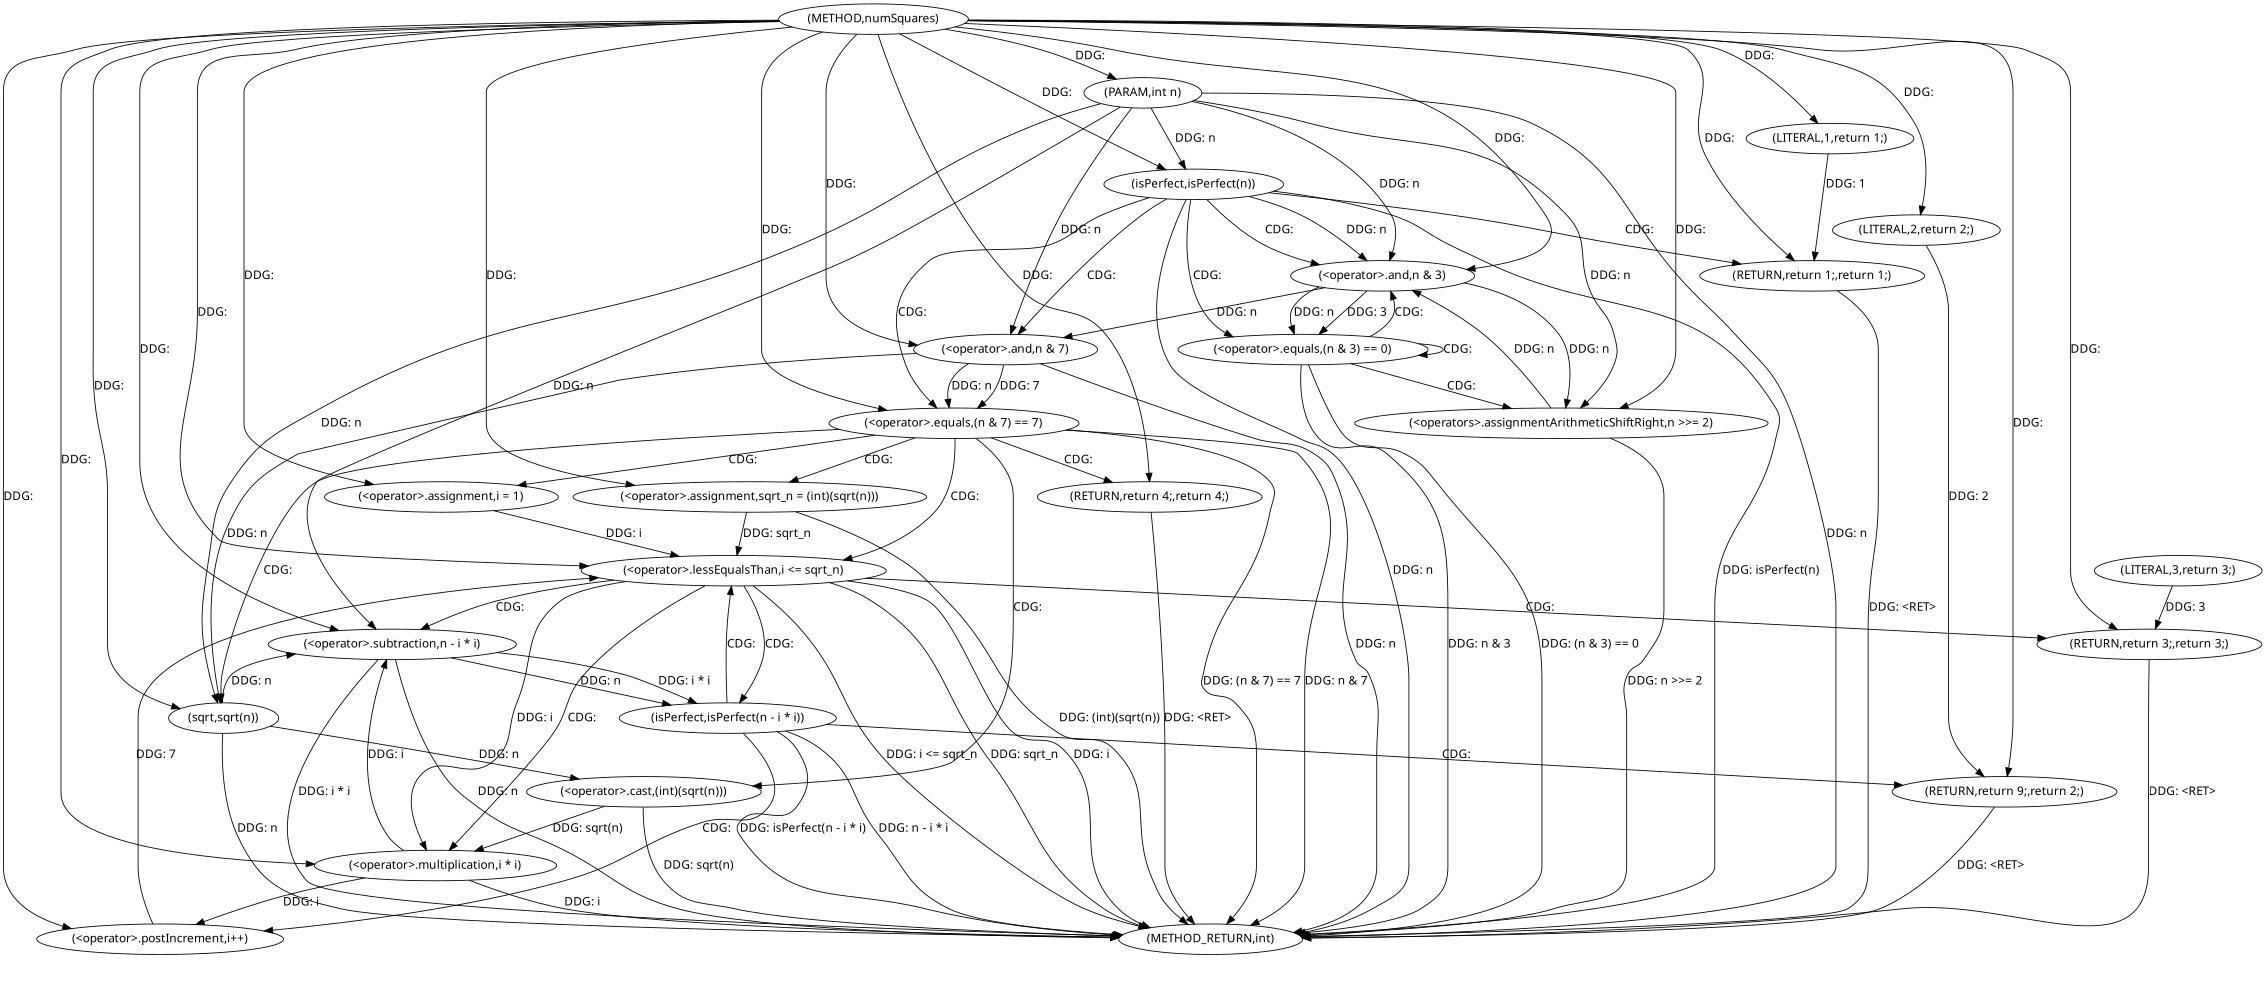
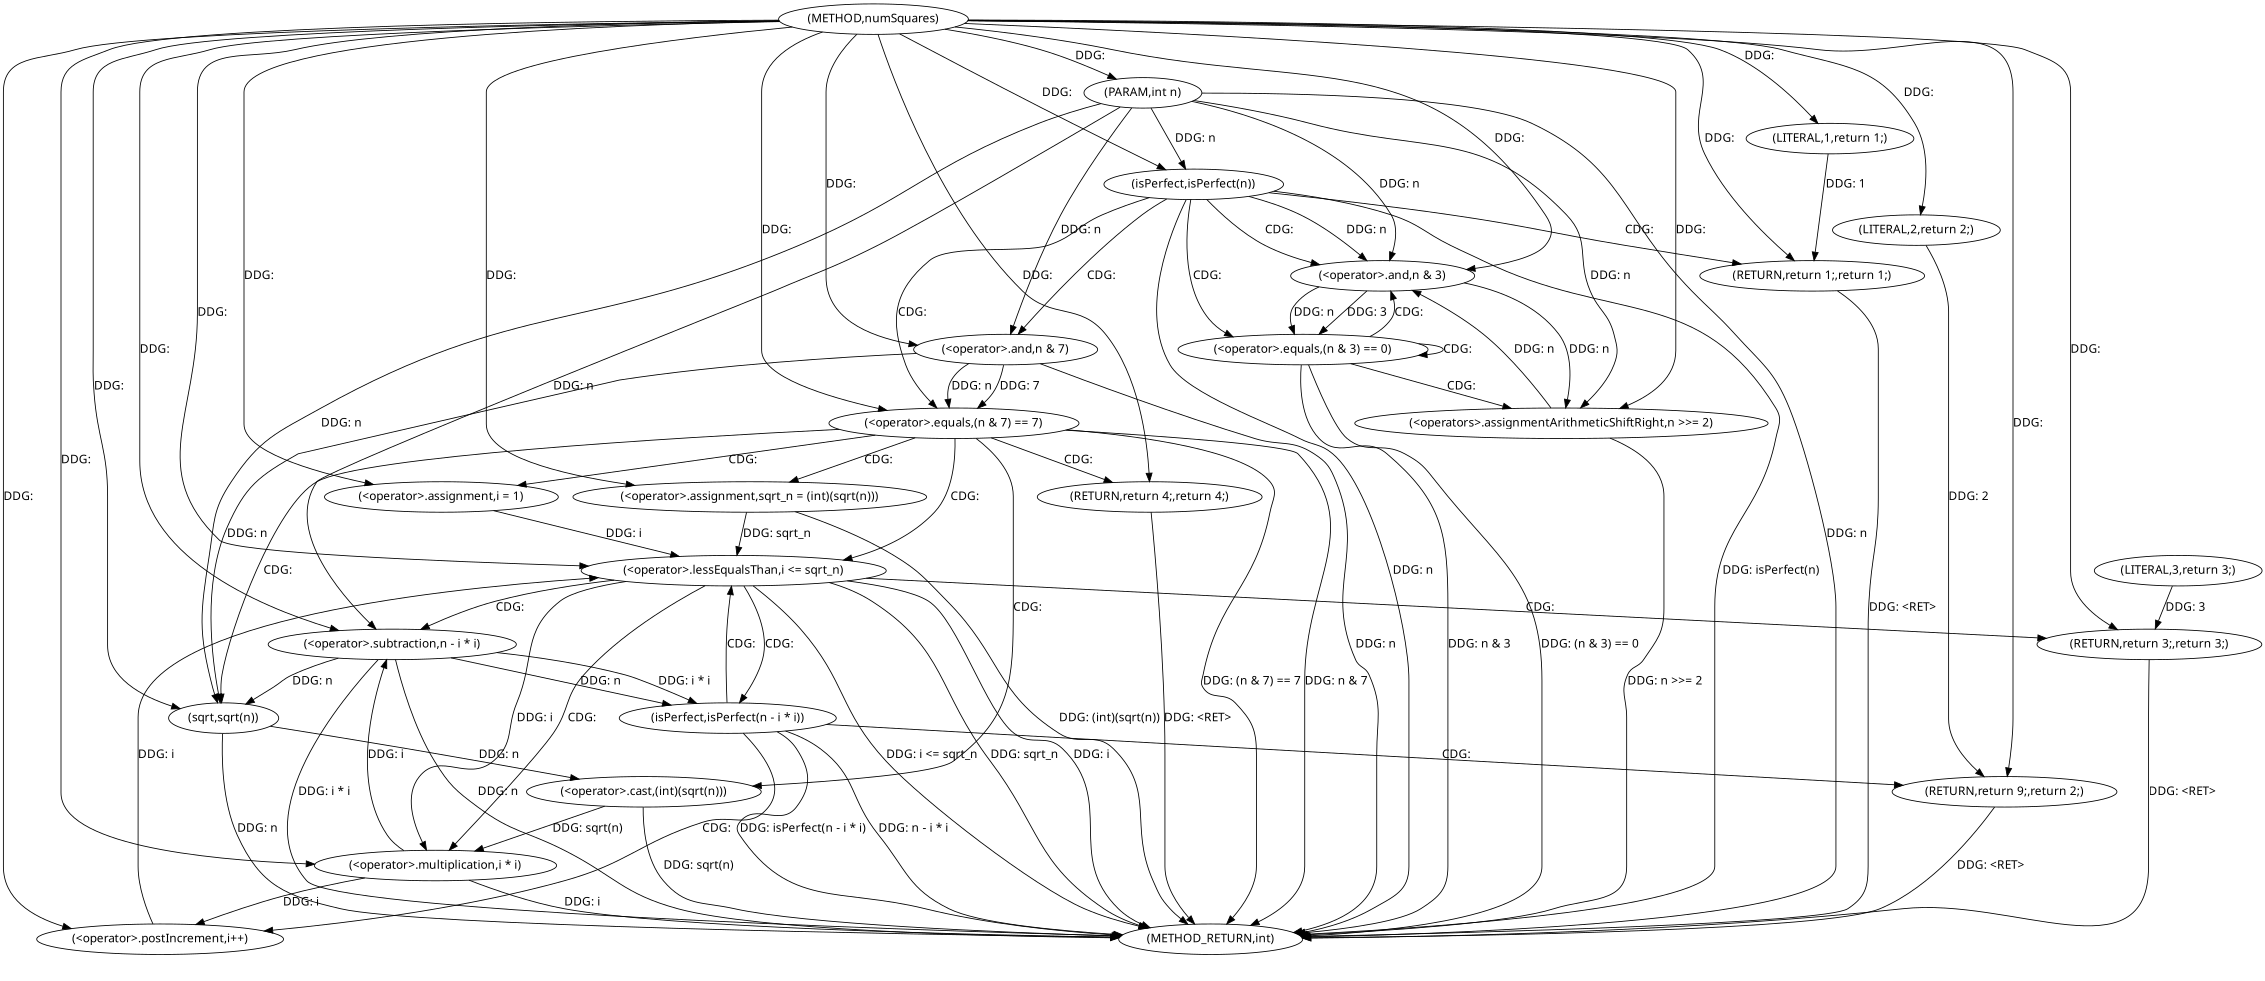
(1192, 313) -> none
(244, 667) -> (294, 674)
(156, 755) -> (156, 755)
